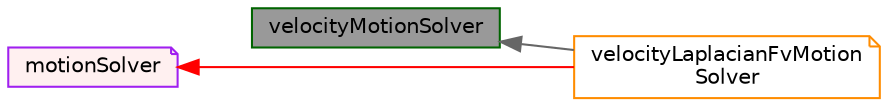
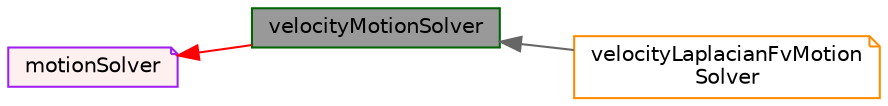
(386, 67) -> (225, 49)
